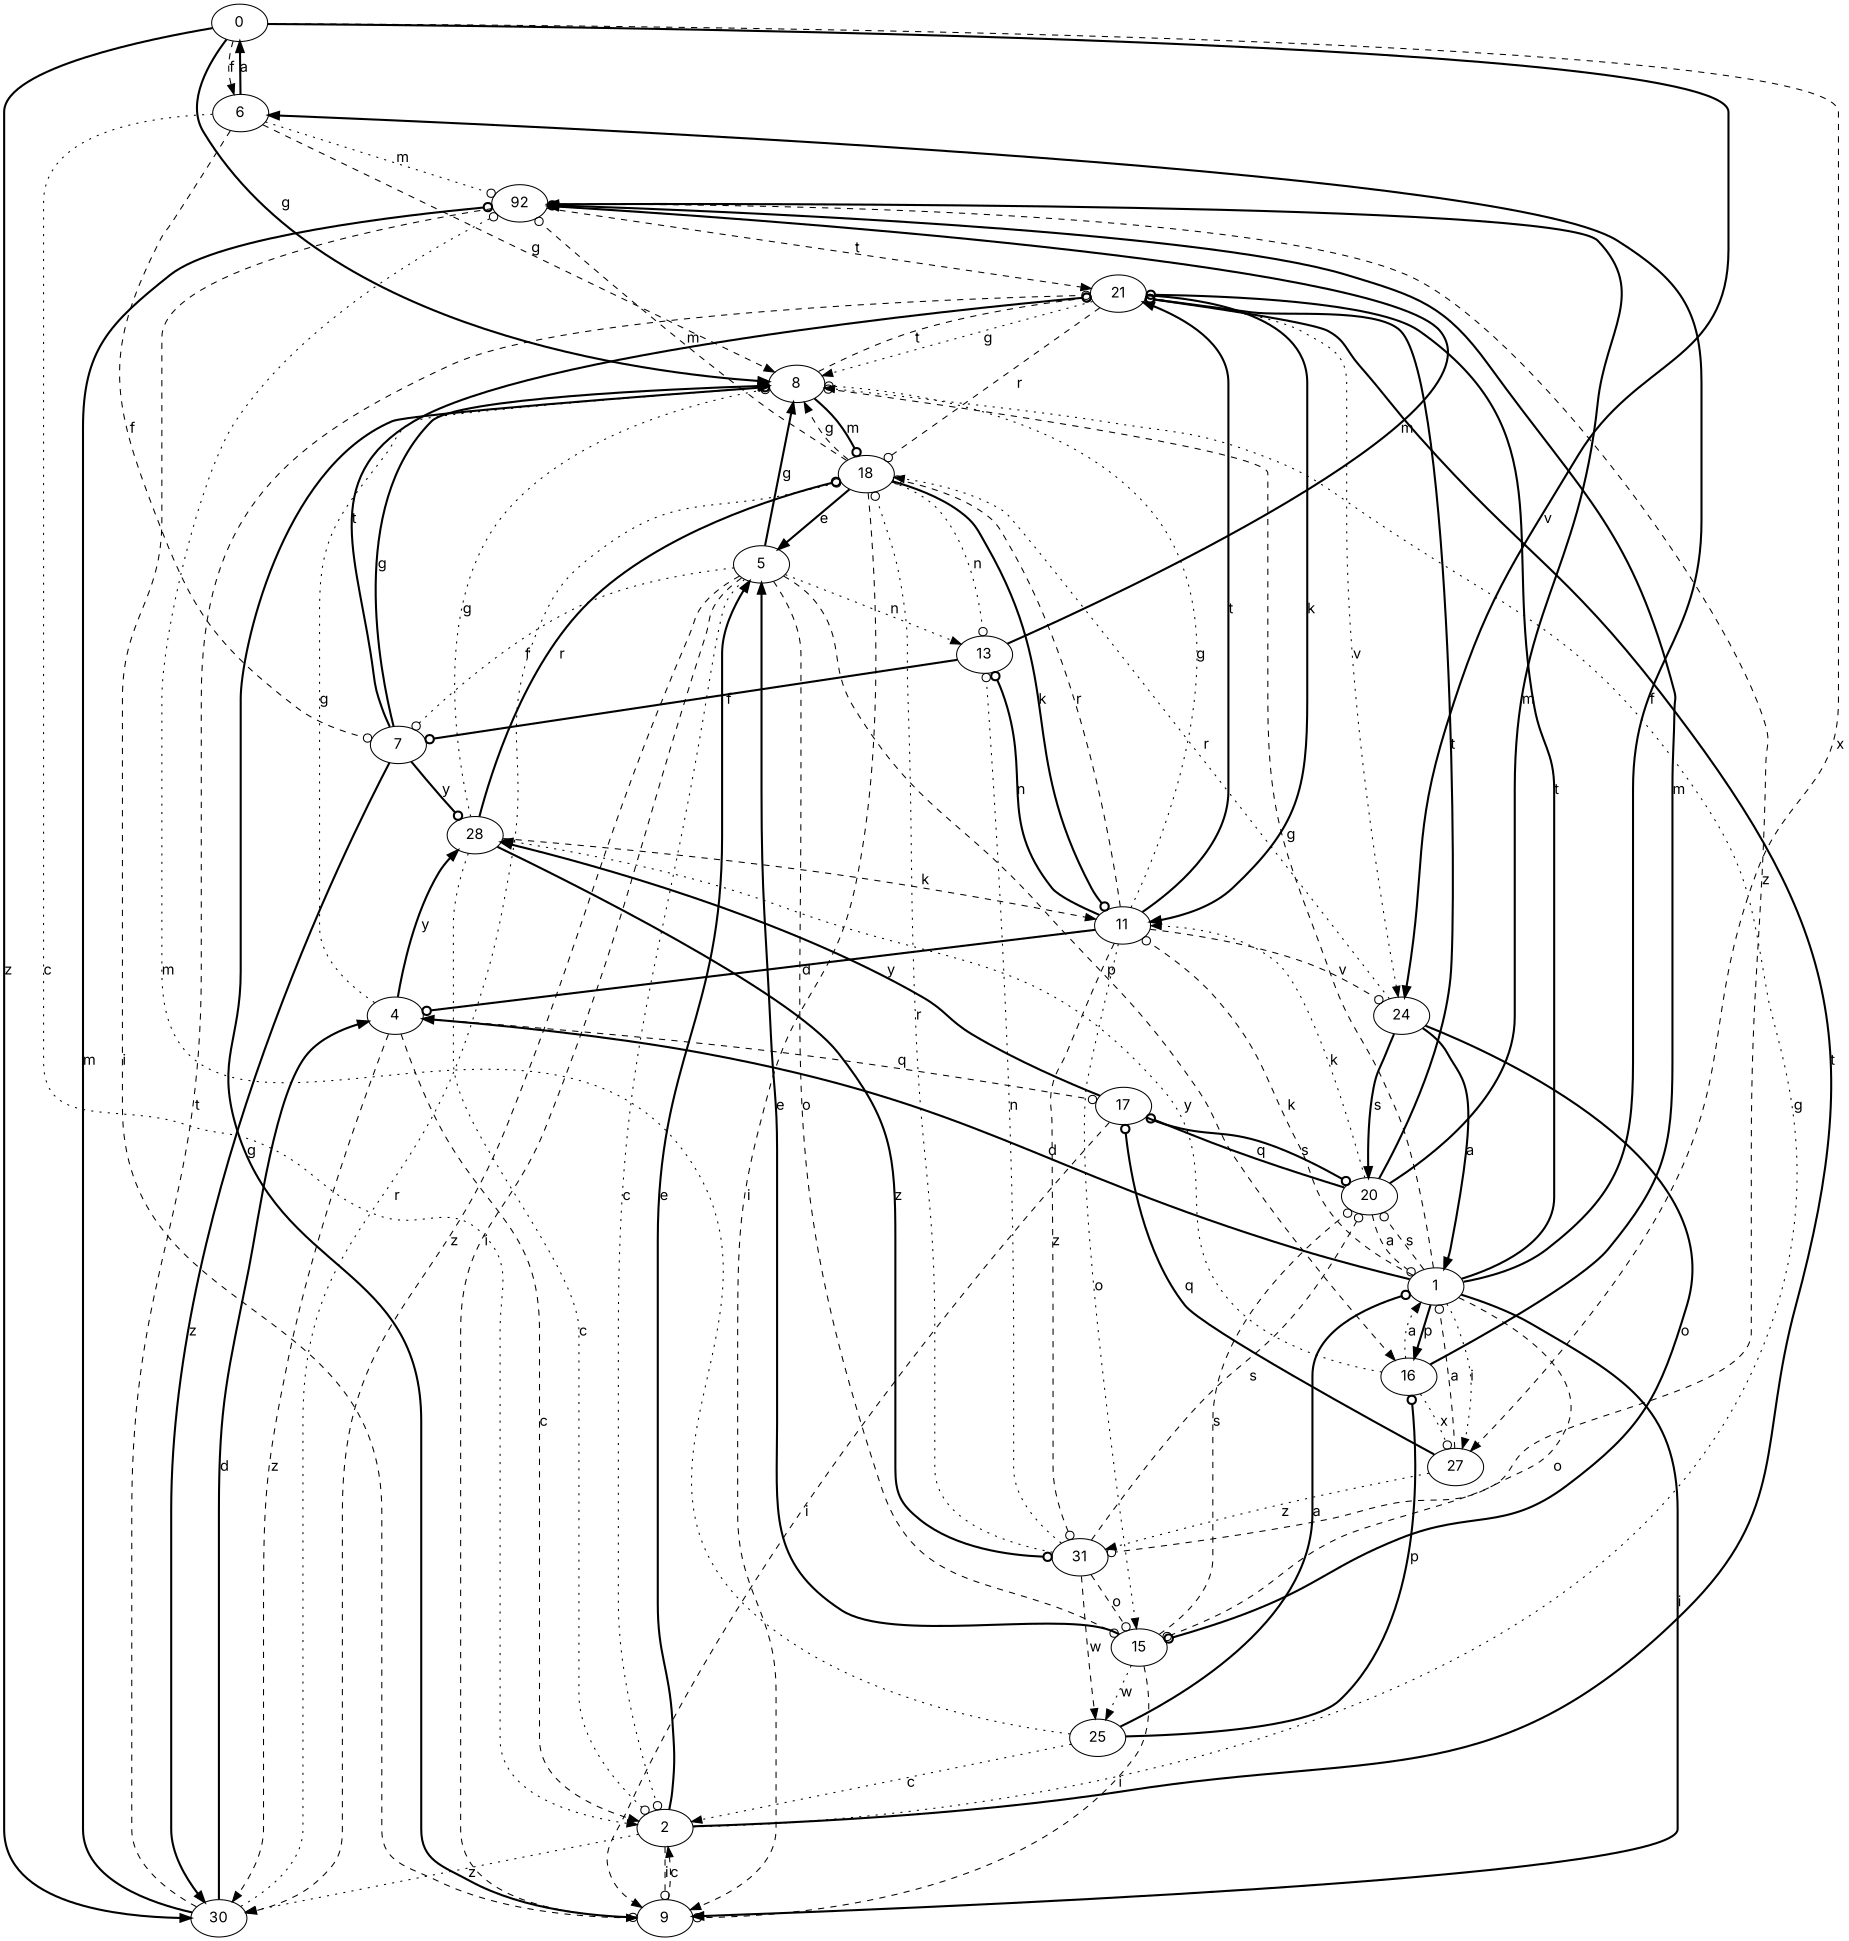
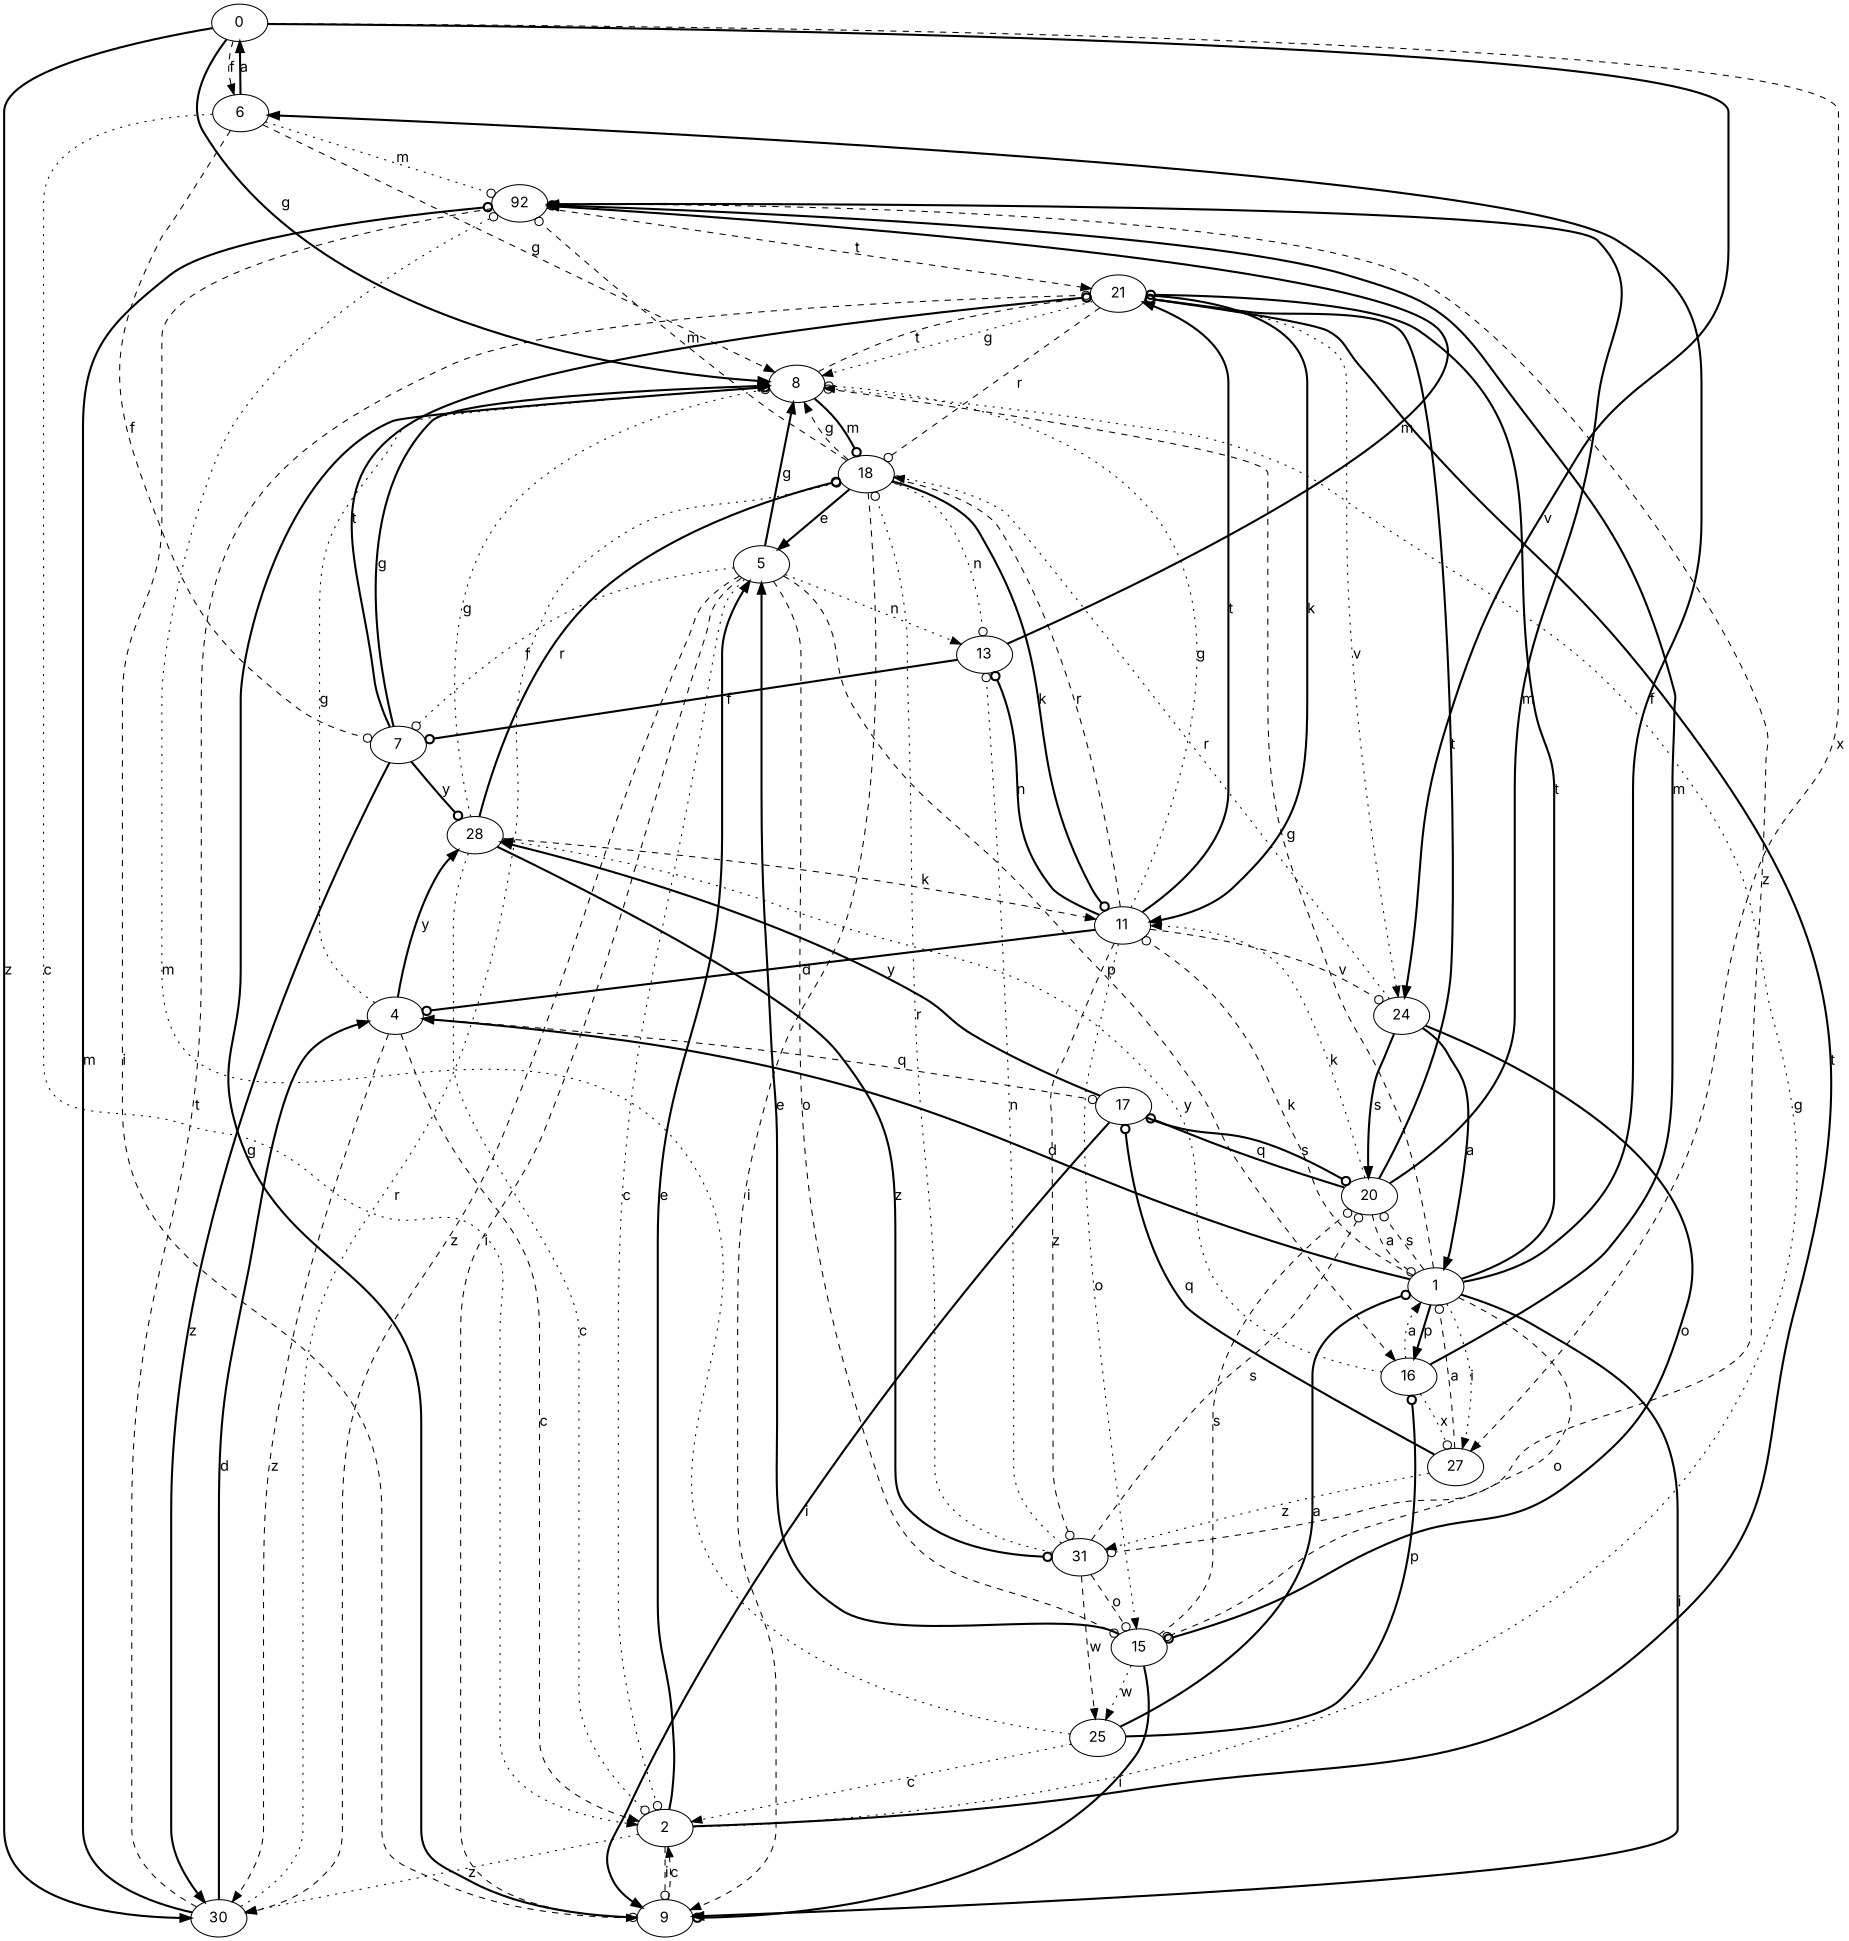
(814, 1493) -> (814, 1493)
(981, 1867) -> (981, 1867)
